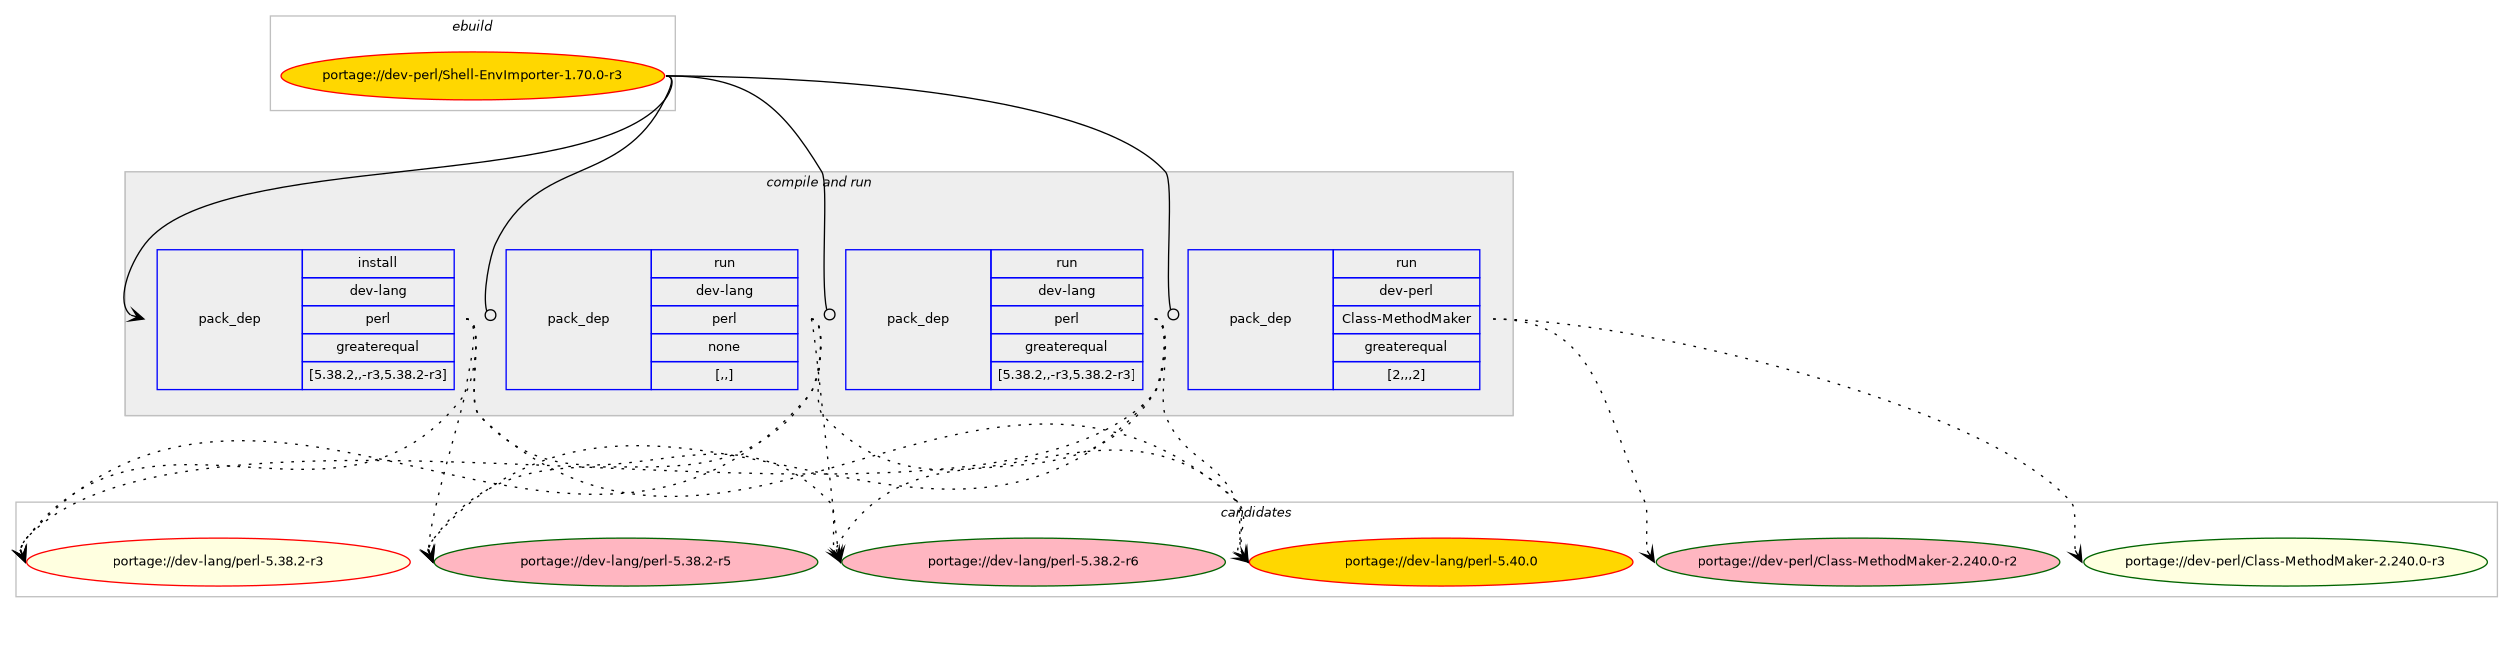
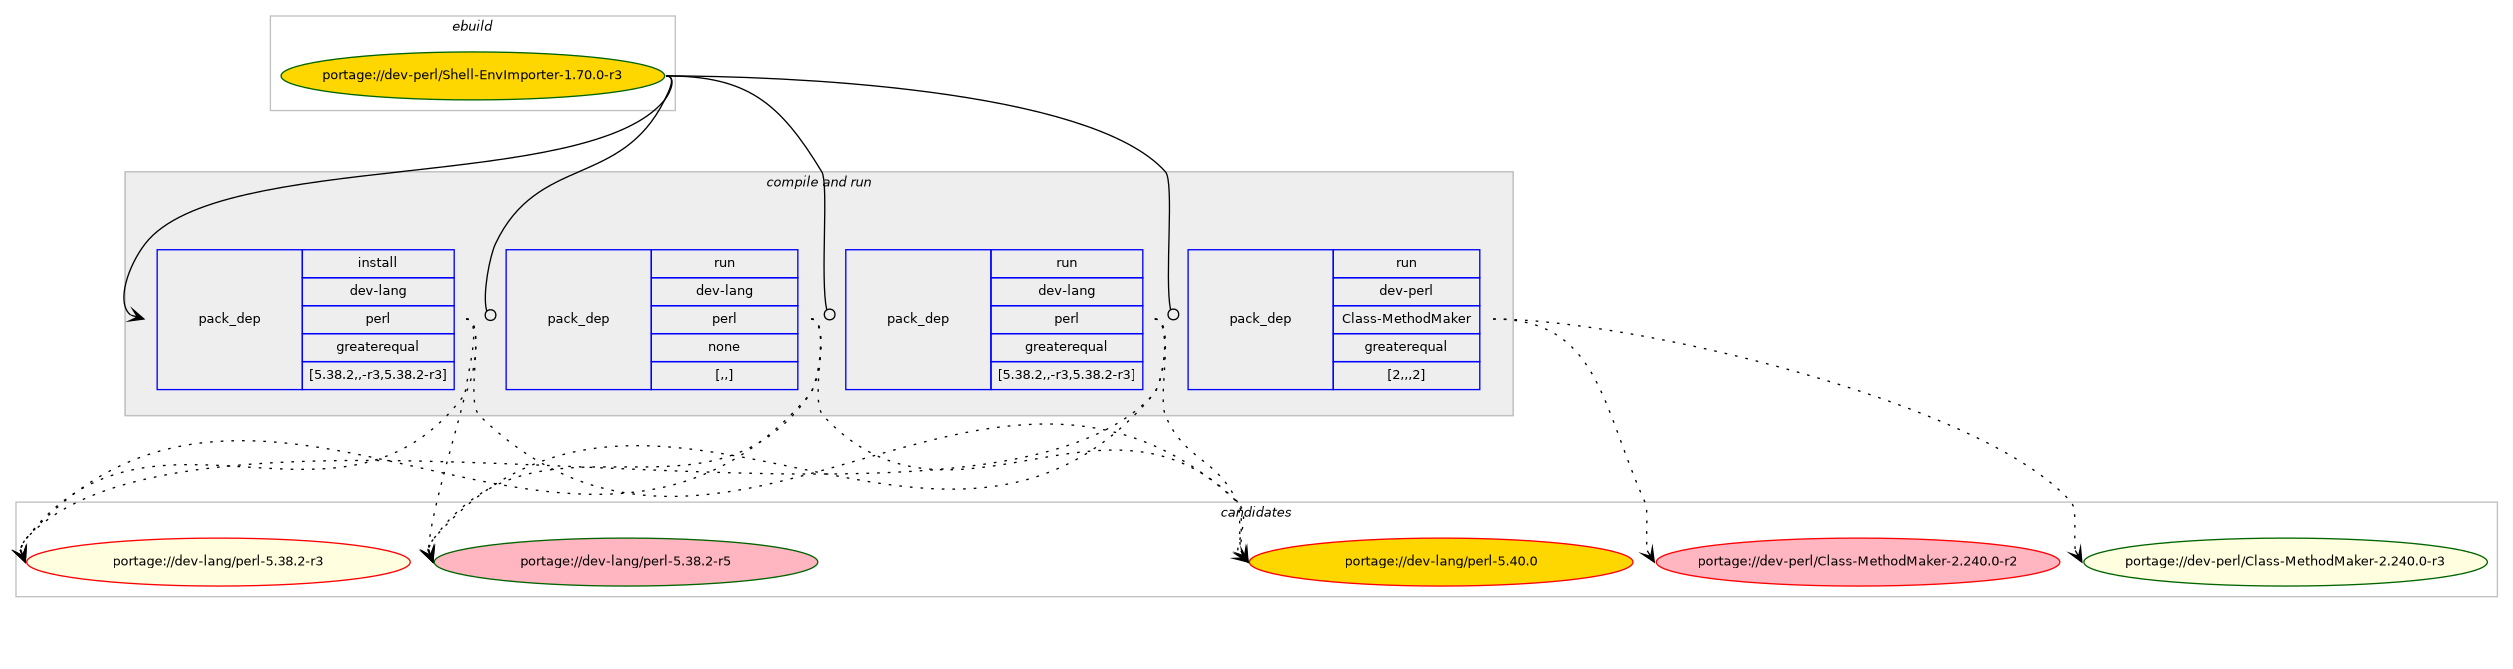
(473, 76) -> (473, 76)
(1034, 562) -> none
(1858, 562) -> (1858, 562)
